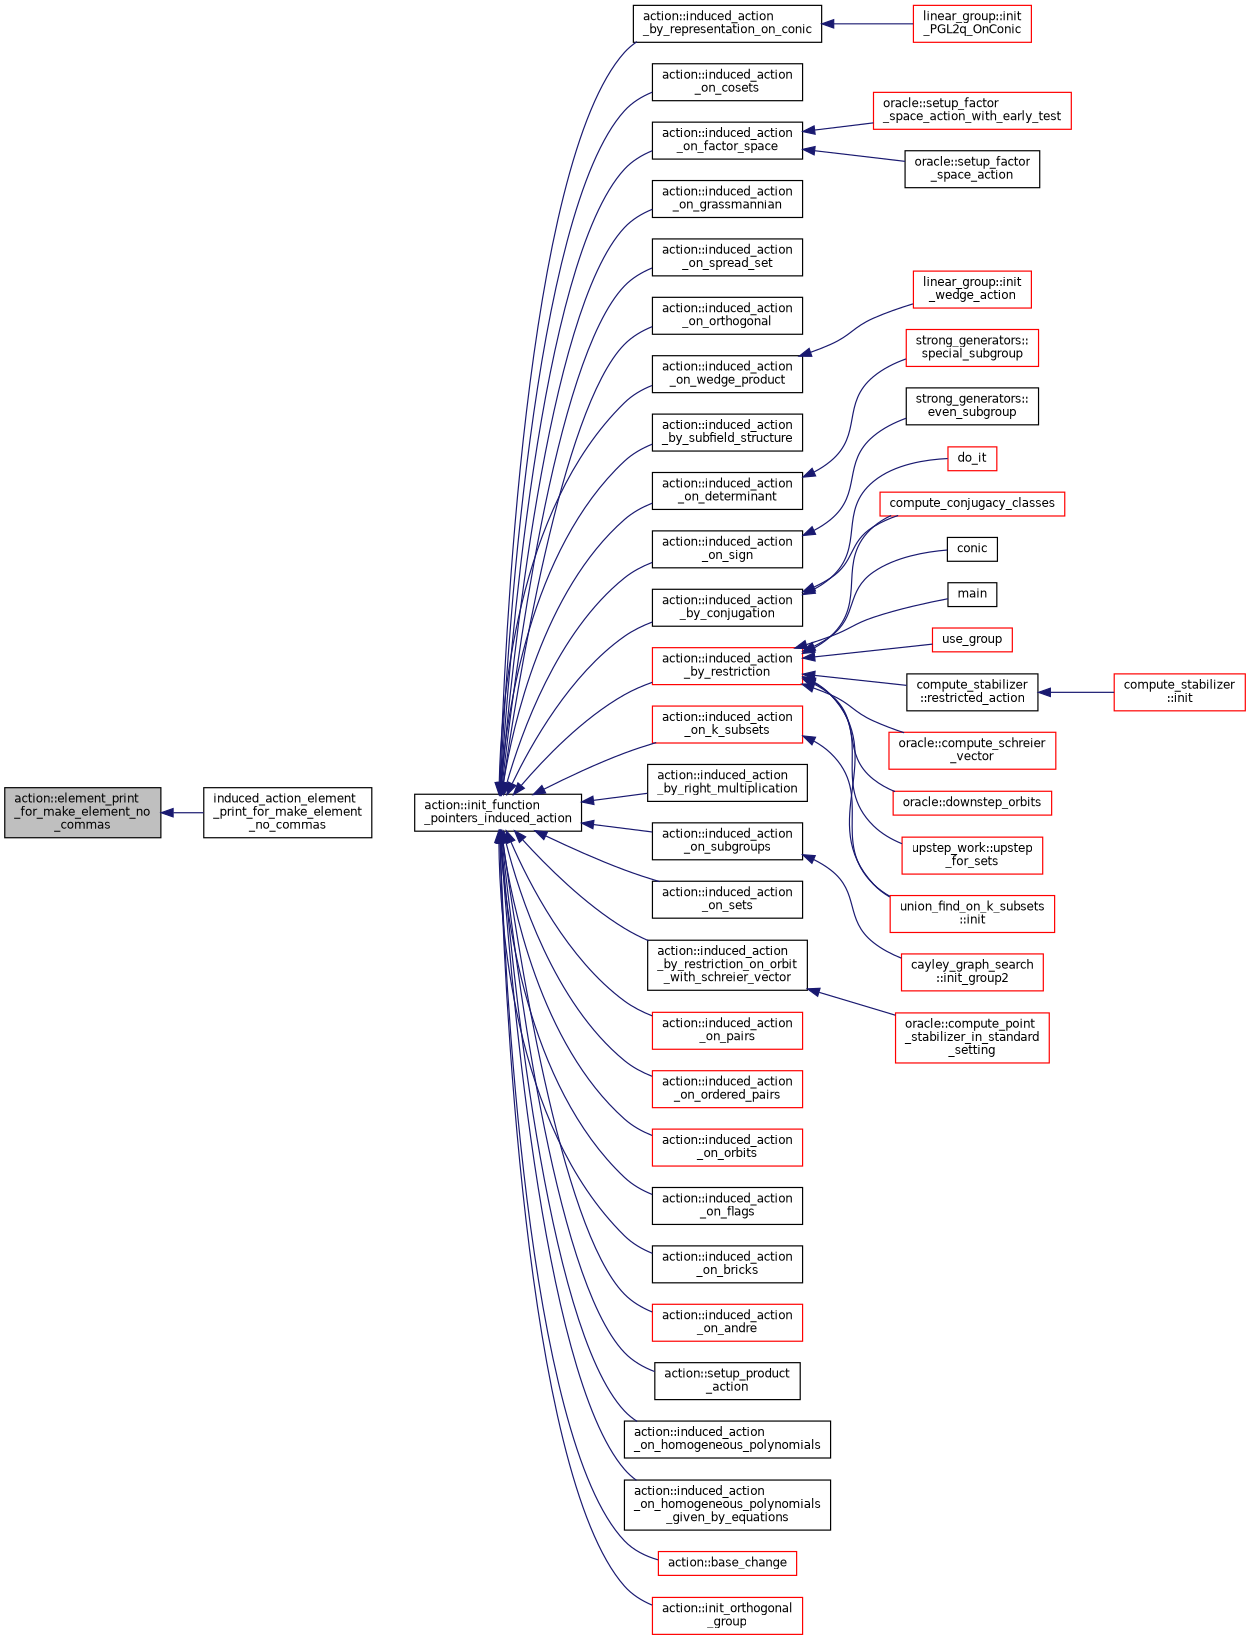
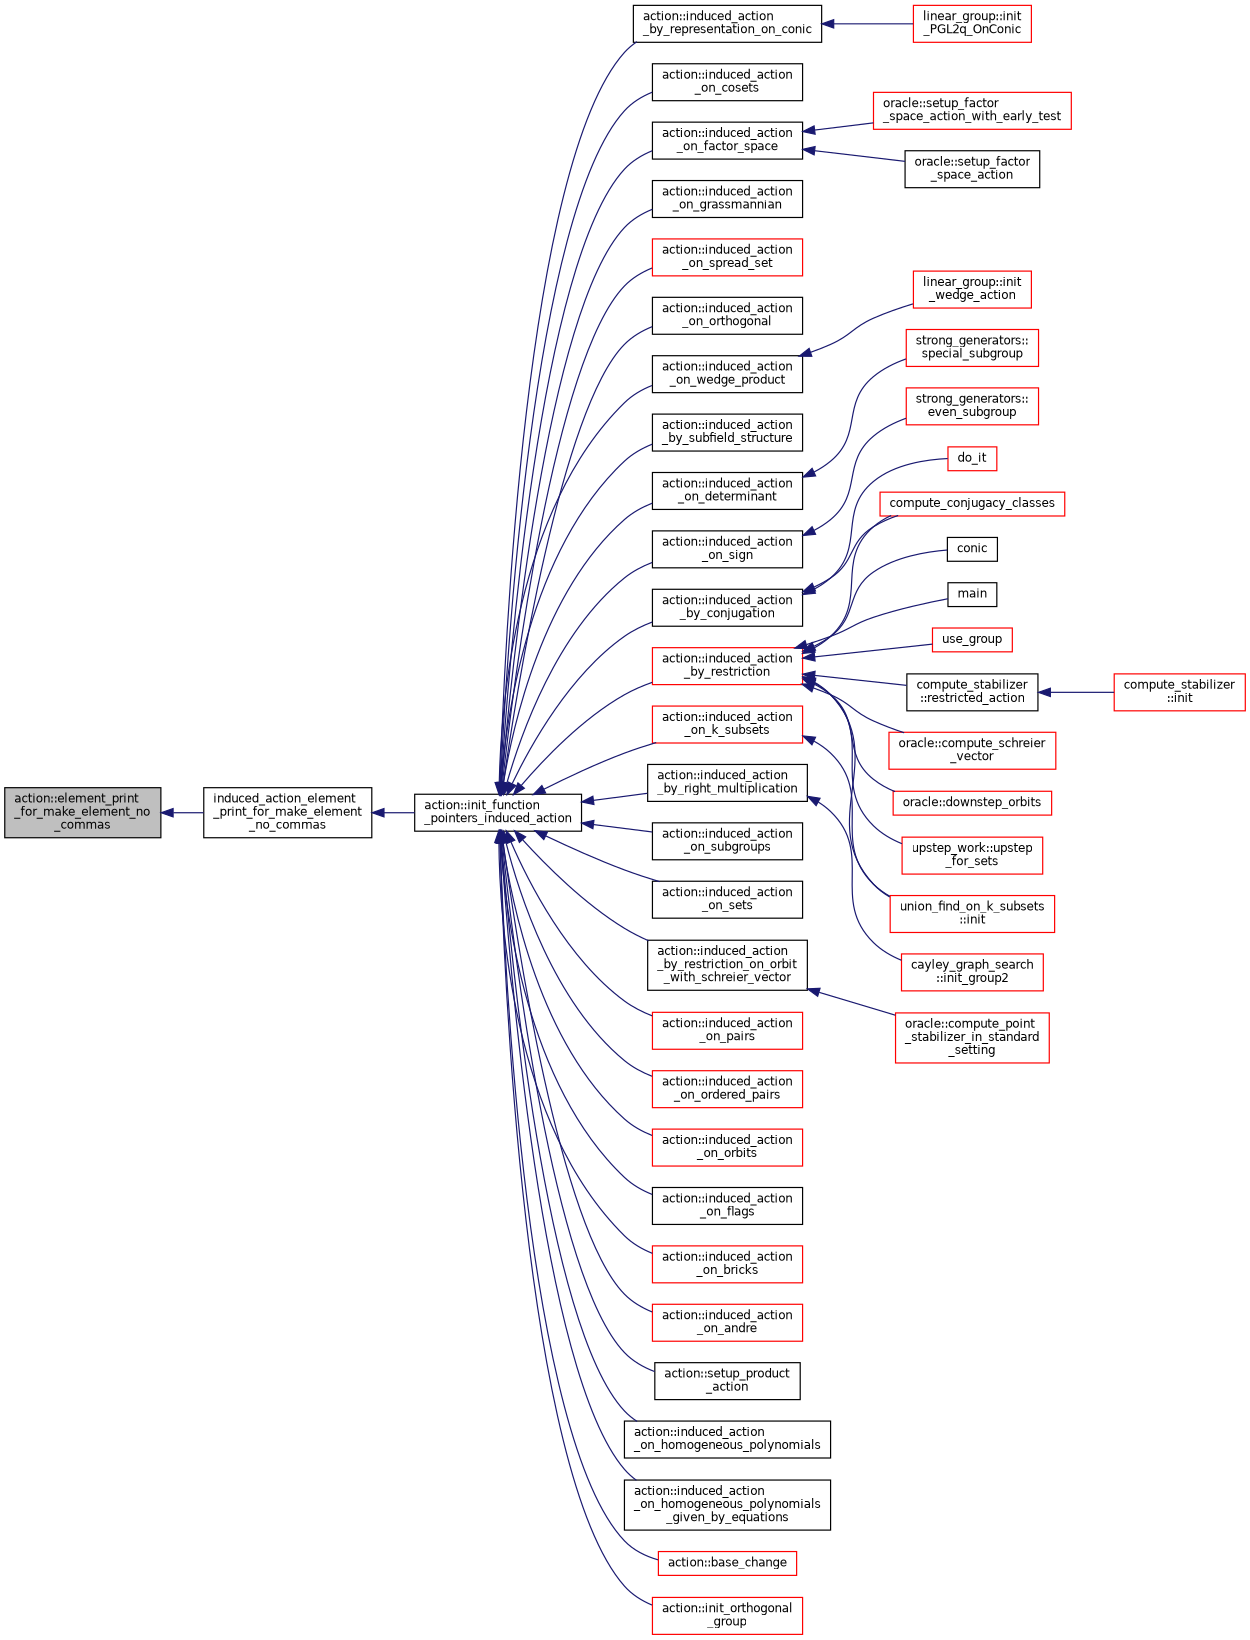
(728, 257) -> (728, 257)
(972, 406) -> (972, 406)
none -> (399, 813)
(854, 912) -> (852, 886)
(728, 1264) -> (728, 1264)
